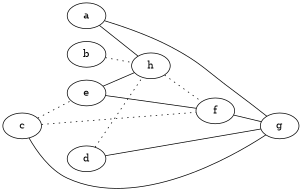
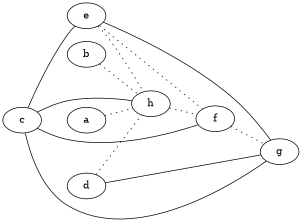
(119, 41) -> (119, 112)
(191, 59) -> (195, 70)
(119, 79) -> (122, 58)
none -> (84, 99)
(151, 102) -> (151, 67)
(54, 109) -> (49, 65)
(123, 118) -> (113, 142)
(248, 118) -> (248, 135)
